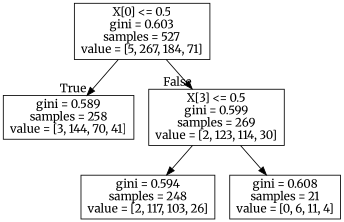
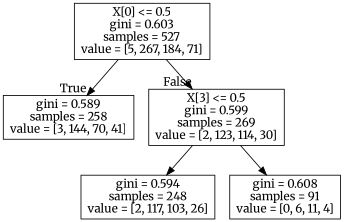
(285, 197) -> (285, 197)
